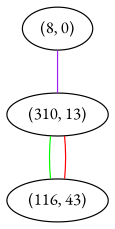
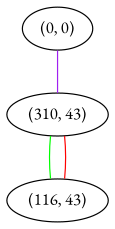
(58, 29) -> (58, 29)
(58, 115) -> (58, 115)
